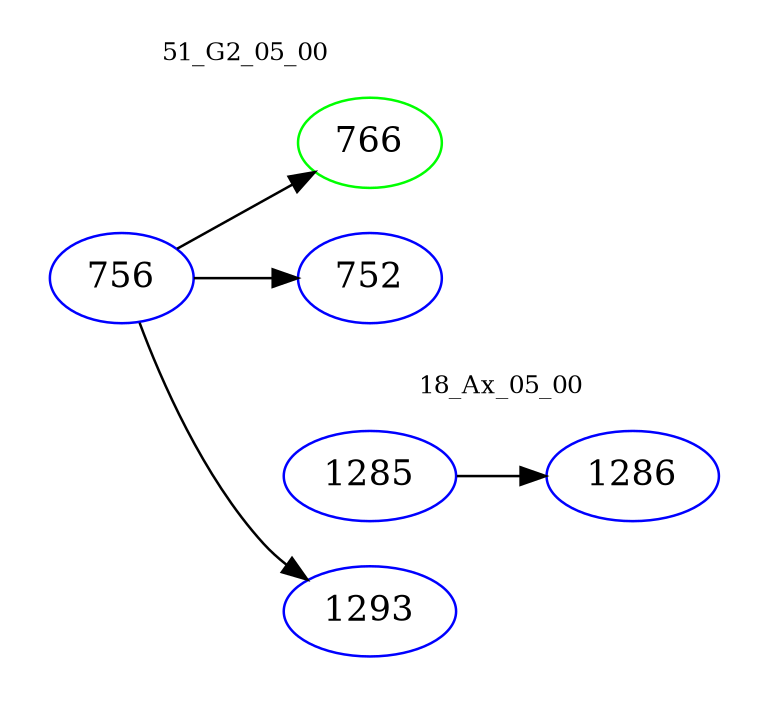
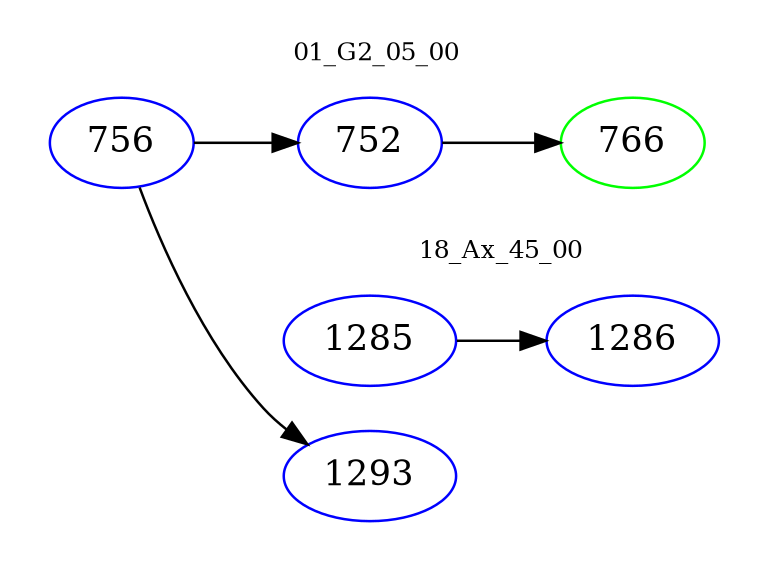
(246, 54) -> (377, 54)
(235, 217) -> (489, 143)
(501, 387) -> (501, 252)
